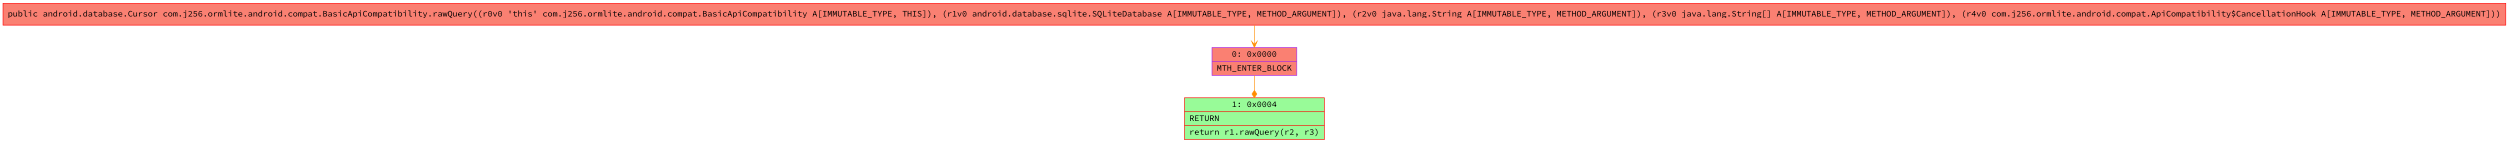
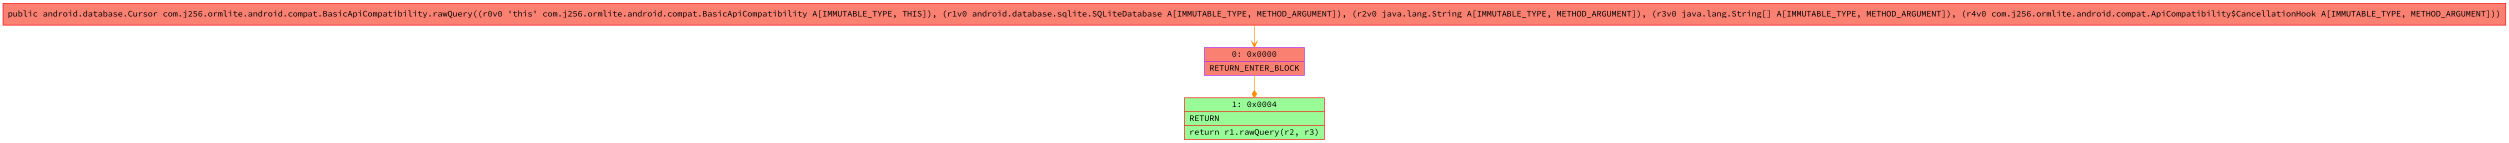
(1254, 68) -> (1254, 68)
